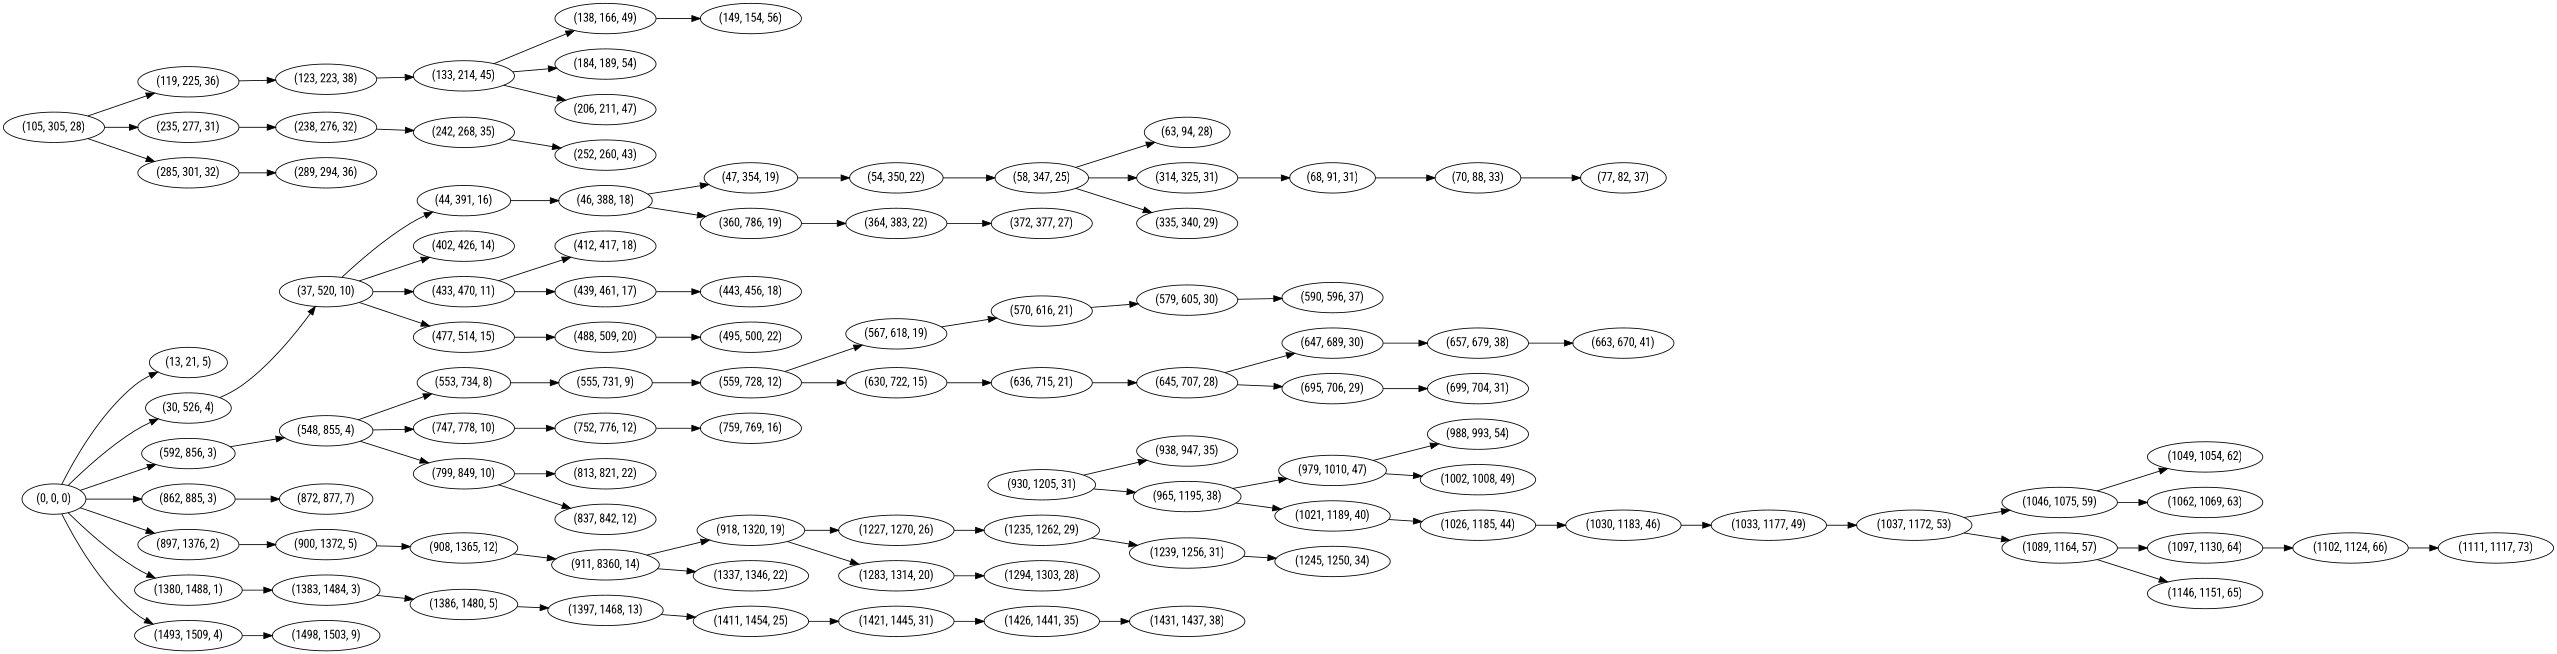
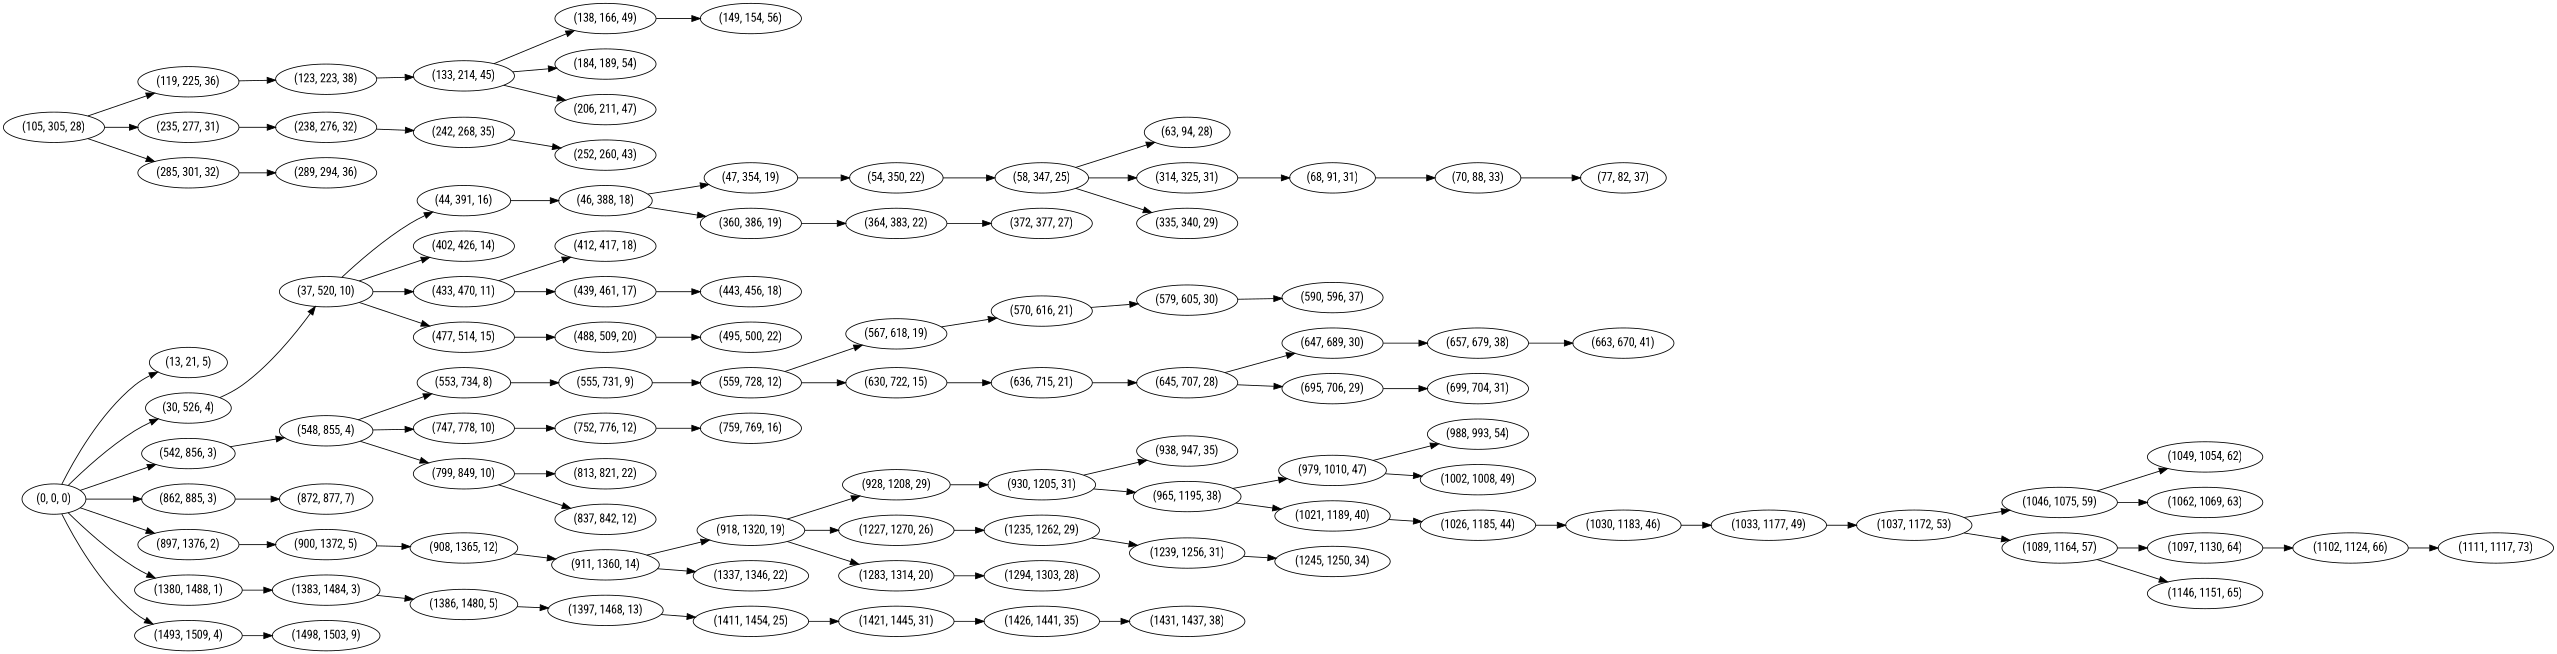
(751, 223) -> (751, 223)
(188, 454) -> (188, 454)
none -> (896, 485)
(605, 565) -> (605, 565)
